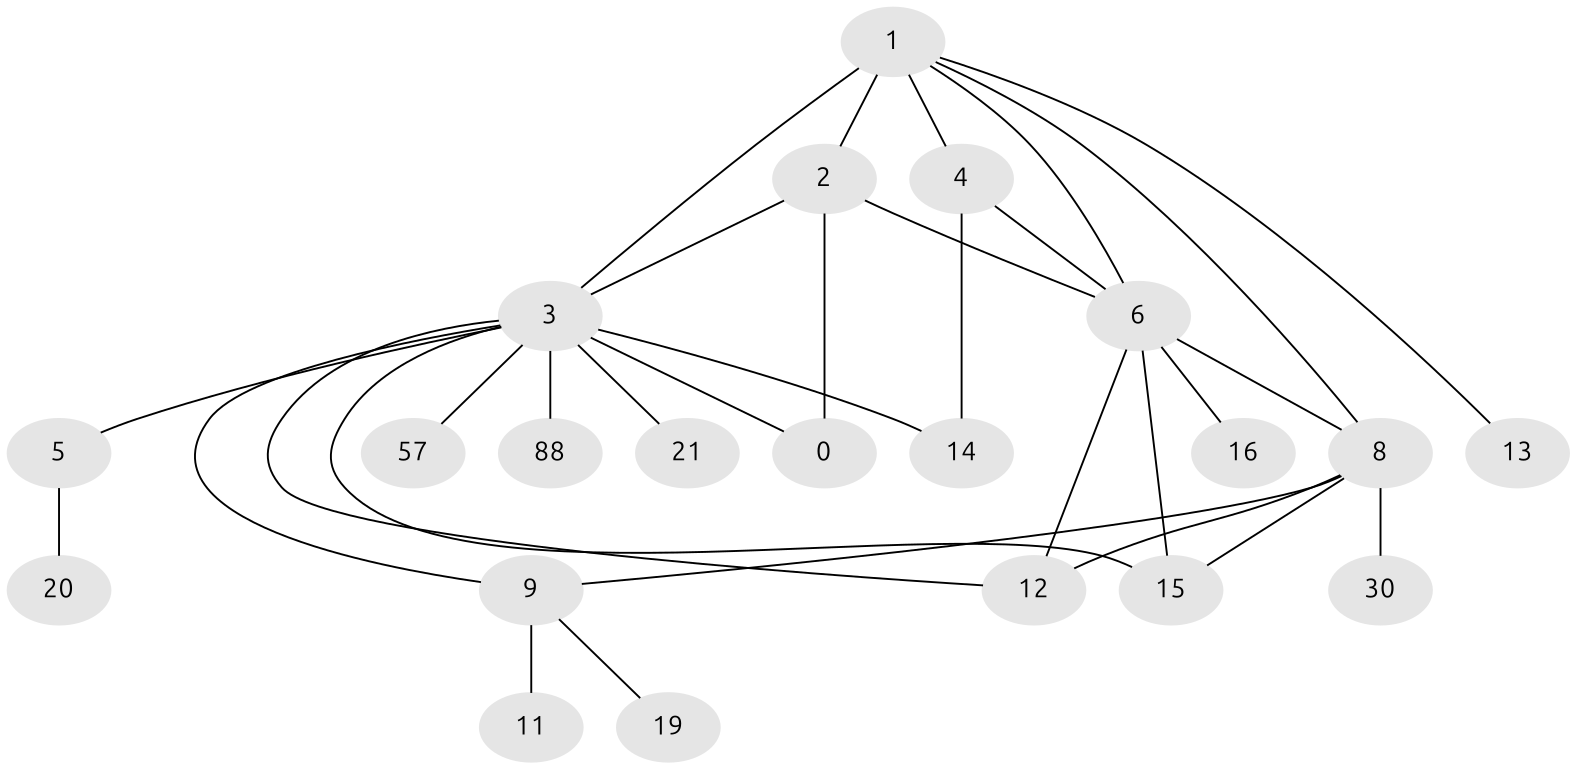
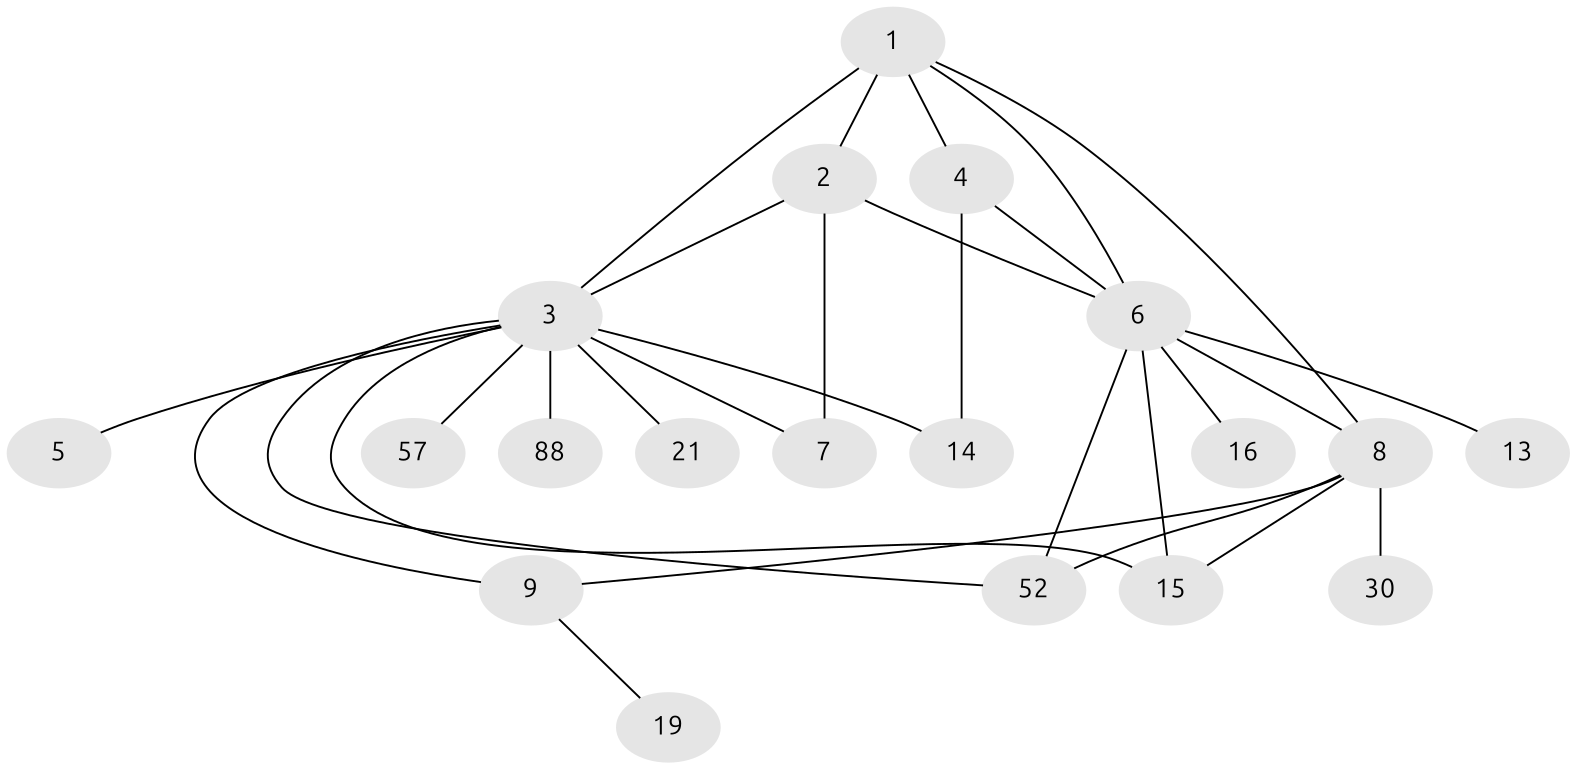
(1237, 205) -> (1340, 379)
(825, 453) -> (825, 453)
(59, 590) -> none
(1034, 590) -> (1034, 590)
(531, 727) -> none
